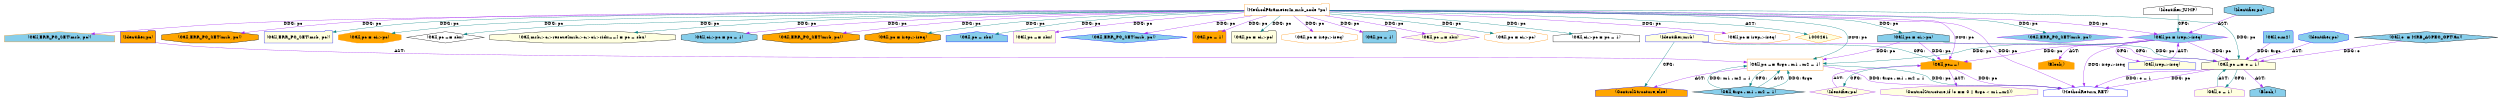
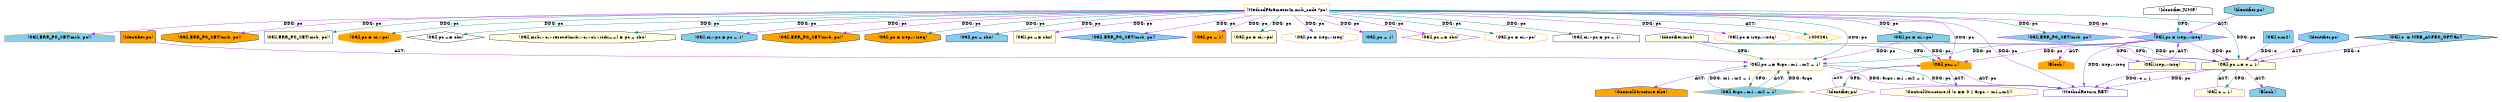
(2269, 51) -> (2269, 51)
(1660, 63) -> (1727, 50)
(1988, 78) -> (1988, 78)
(1749, 92) -> (1749, 92)
